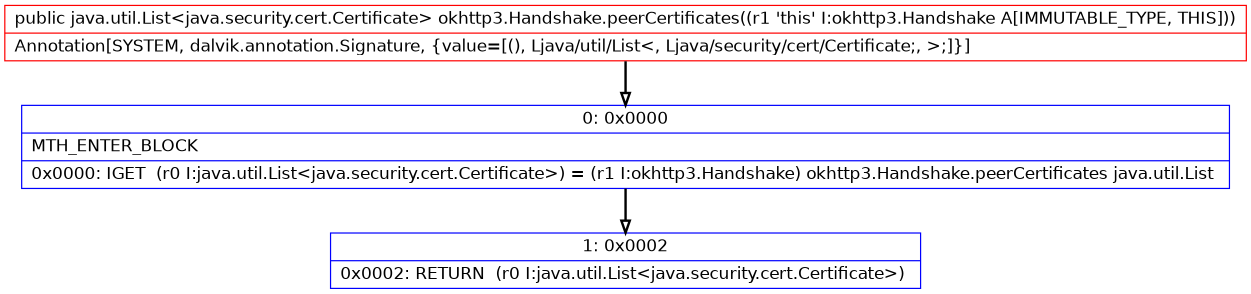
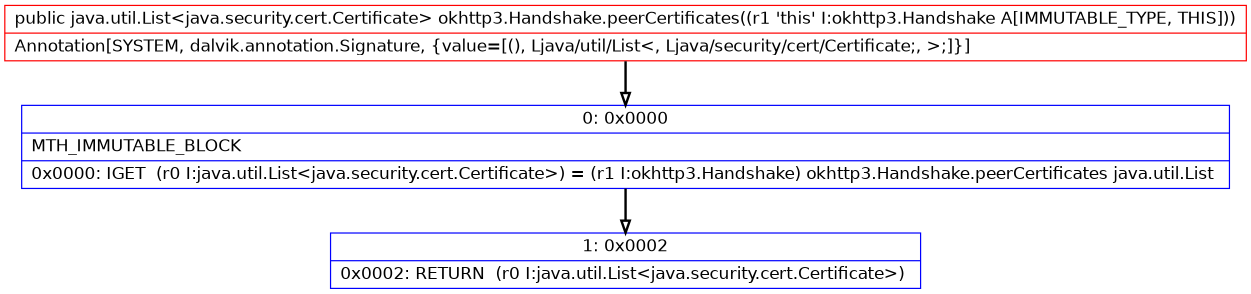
(115, 146) -> (137, 146)
